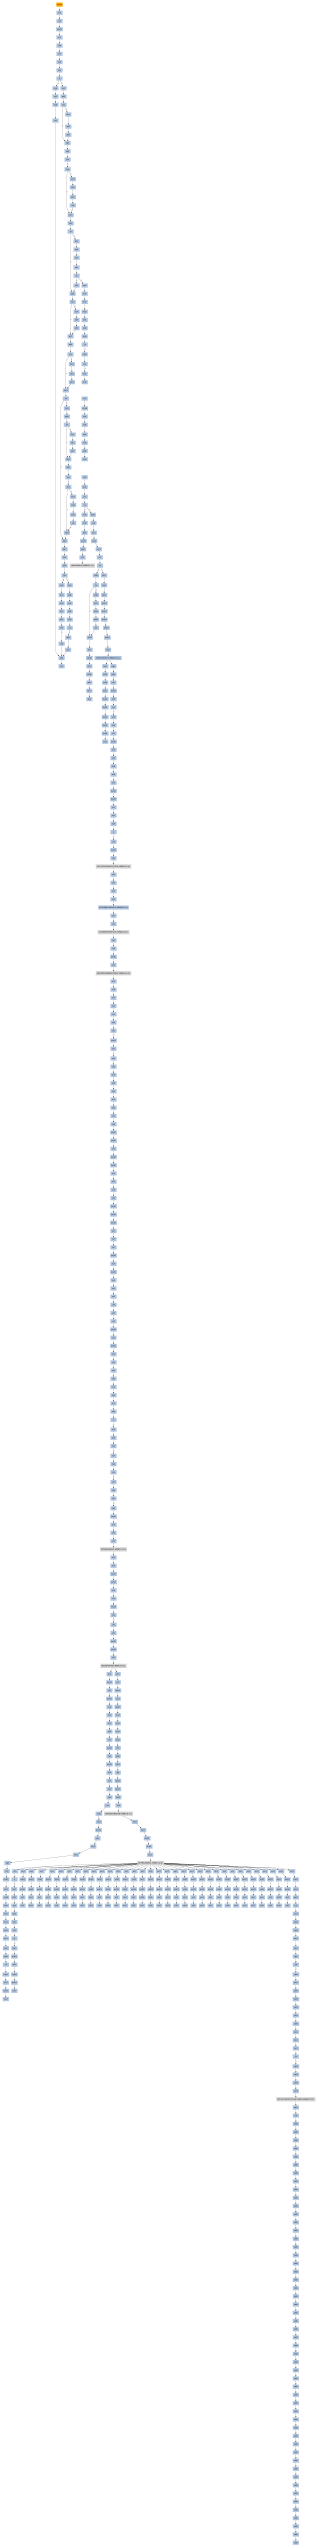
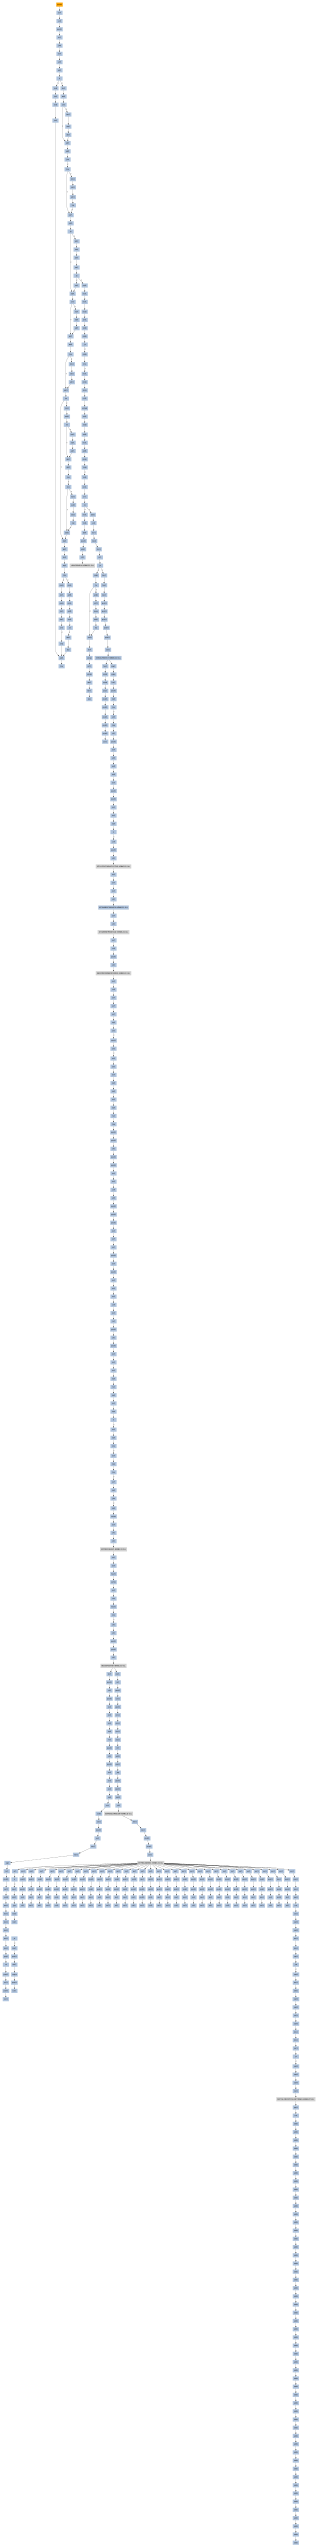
none -> (85, 390)
none -> (85, 467)
(14, 1930) -> none
